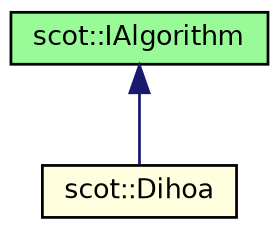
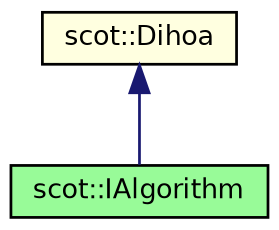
(139, 129) -> (139, 129)
